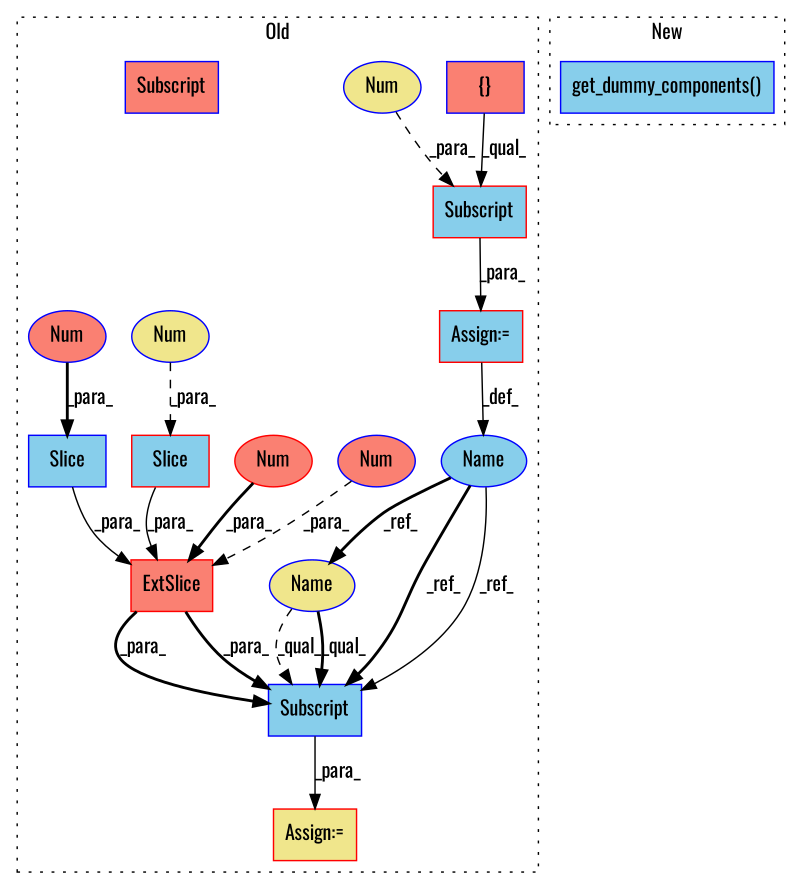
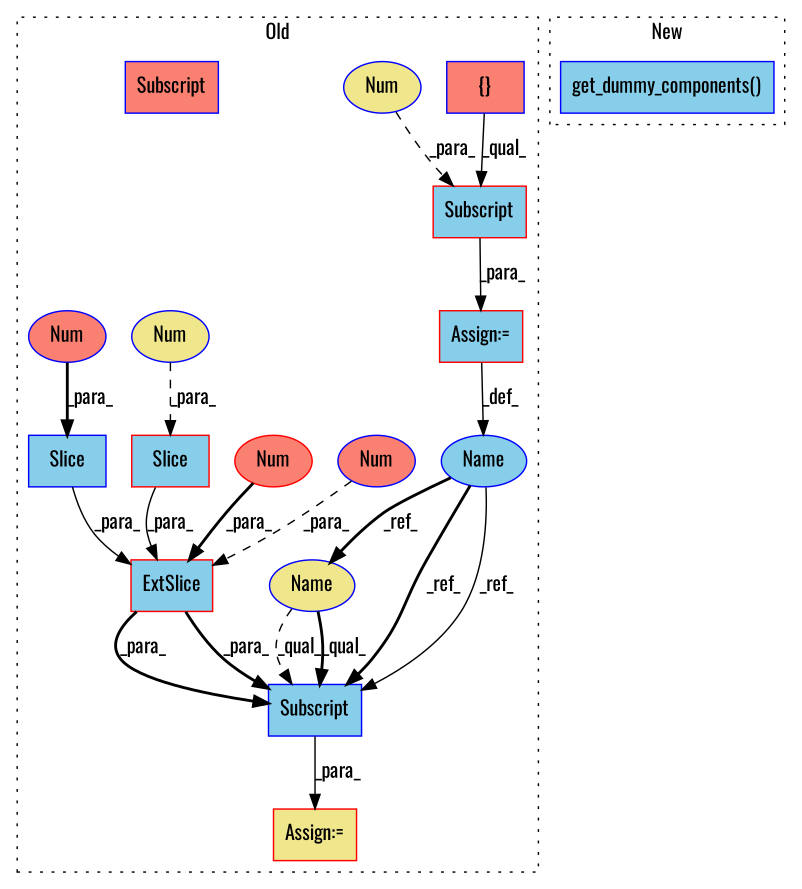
(172, 586) -> (172, 586)
